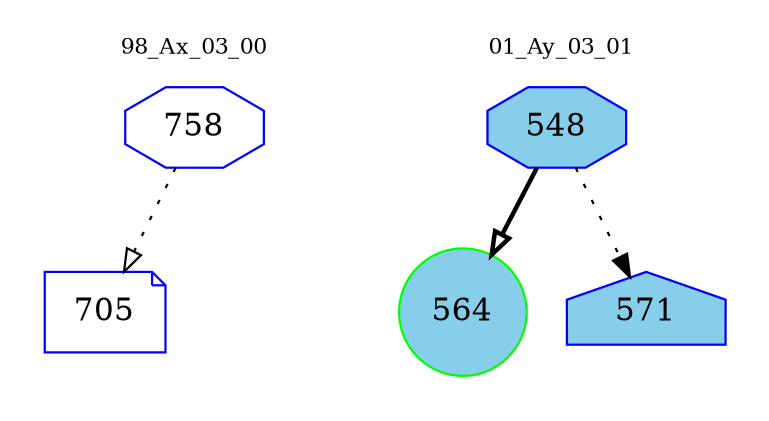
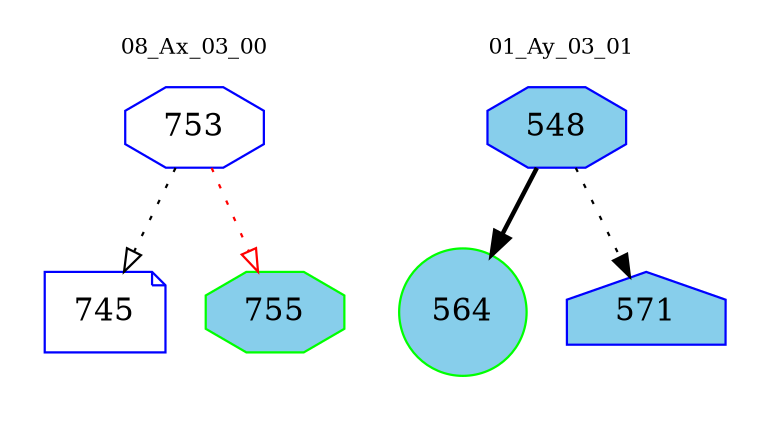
(195, 48) -> (195, 48)
(195, 127) -> (195, 127)
(520, 201) -> (520, 201)
(105, 312) -> (105, 312)
none -> (275, 312)
